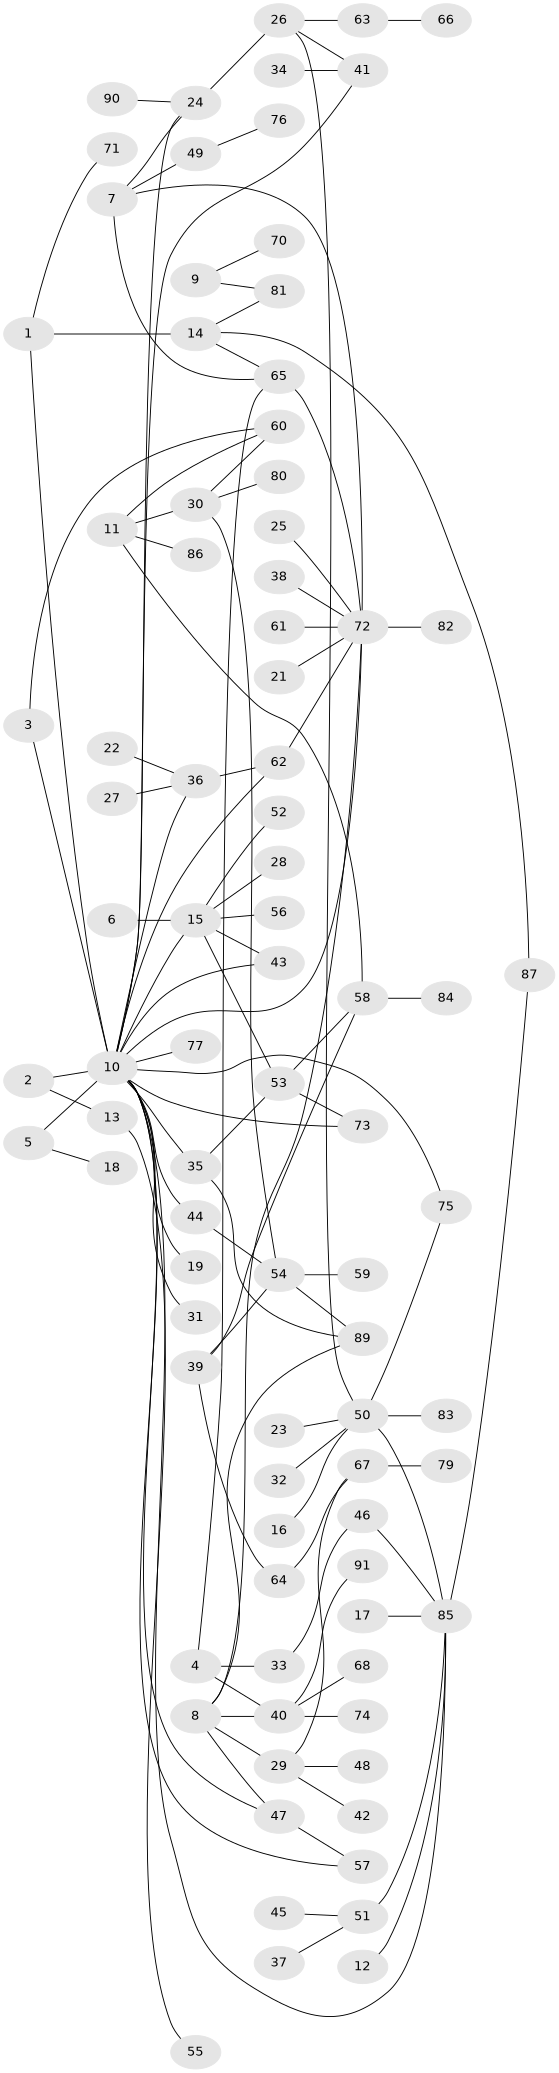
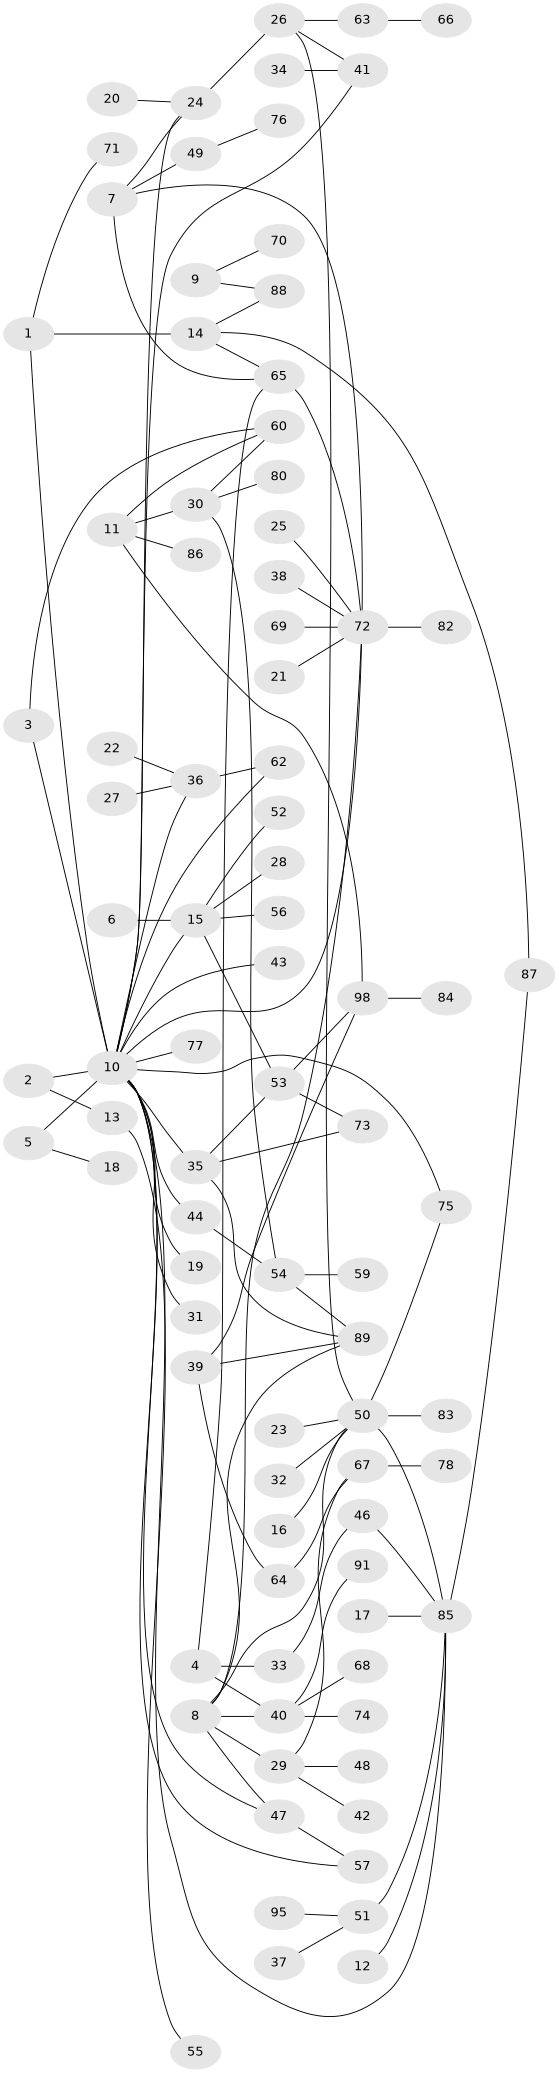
(112, 99) -> (112, 99)
(279, 291) -> (279, 291)
(279, 627) -> (279, 627)
(321, 695) -> none
(238, 942) -> none
(363, 998) -> (363, 998)
(230, 1117) -> (279, 1147)
(239, 1322) -> (279, 1353)
(446, 1466) -> (446, 1466)
none -> (312, 1592)
(279, 1913) -> (279, 1913)
